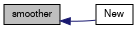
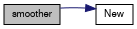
(83, 21) -> (73, 8)
